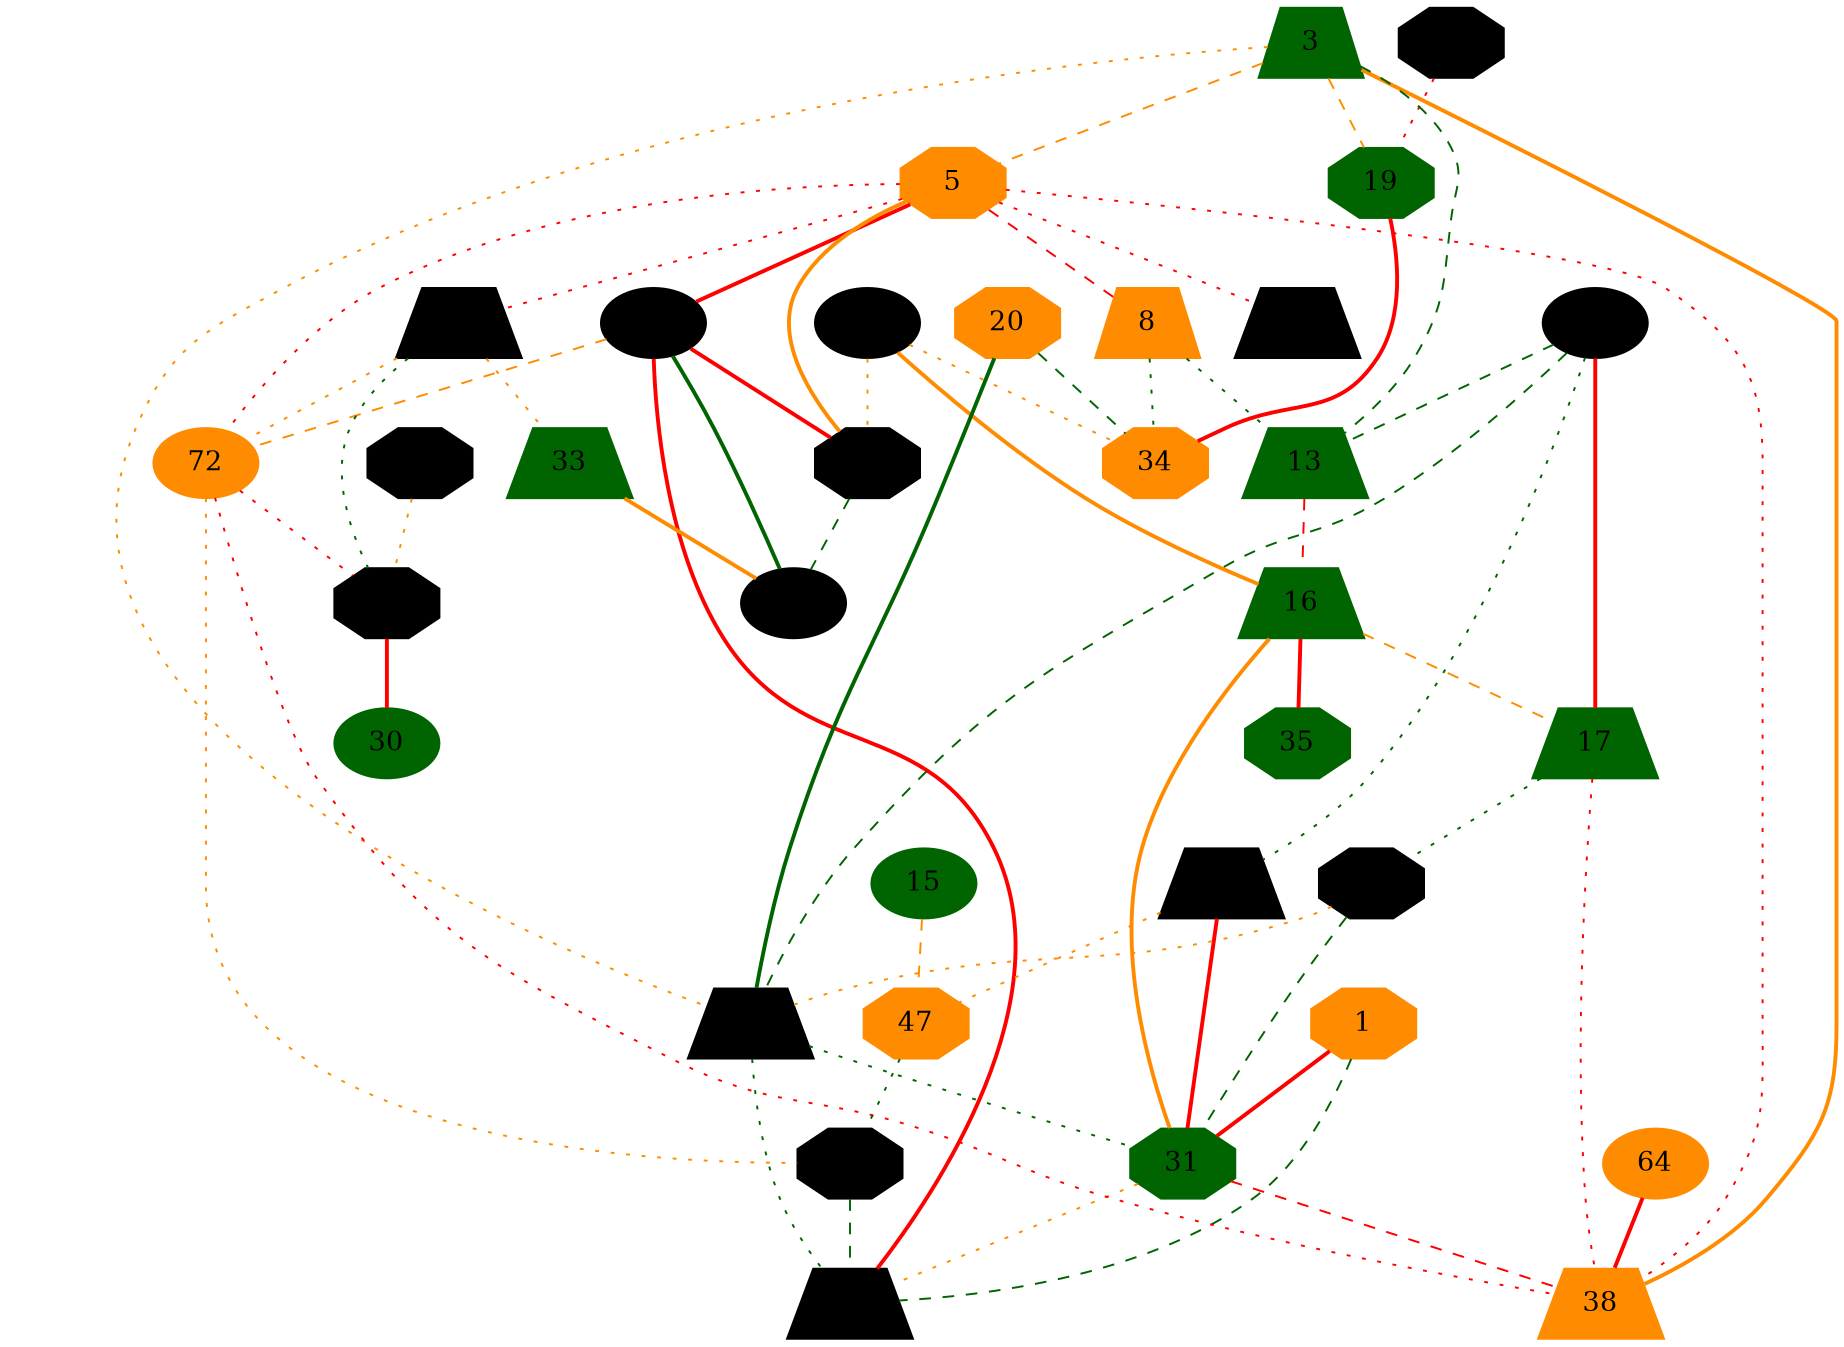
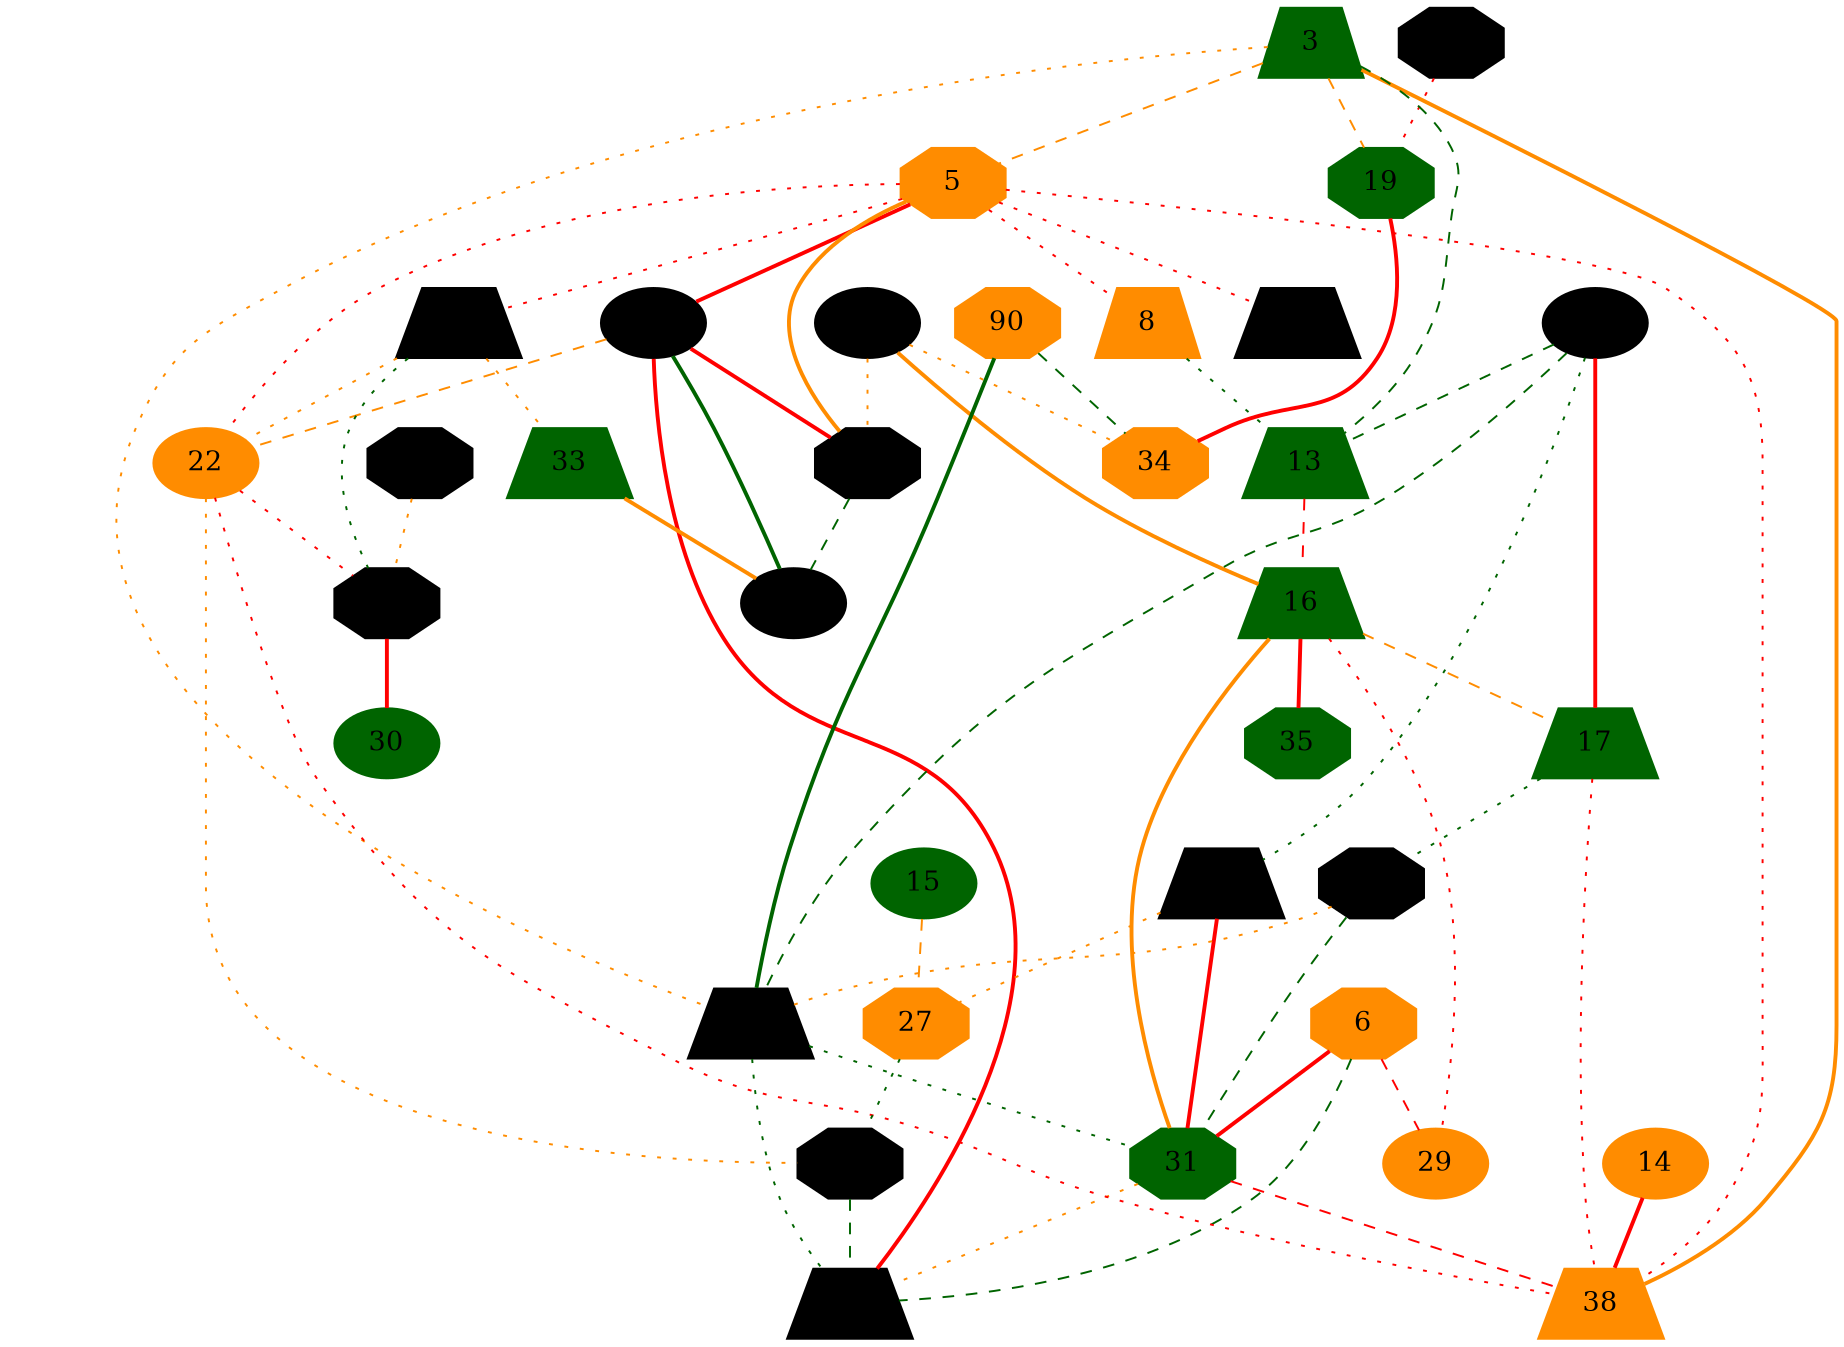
(1051, 253) -> (1051, 253)
(1008, 323) -> (1008, 323)
(1152, 393) -> none
(206, 463) -> (206, 463)
(916, 1024) -> (916, 1024)
(1364, 1024) -> (1364, 1024)
none -> (1436, 1164)
(1656, 1164) -> (1656, 1164)
